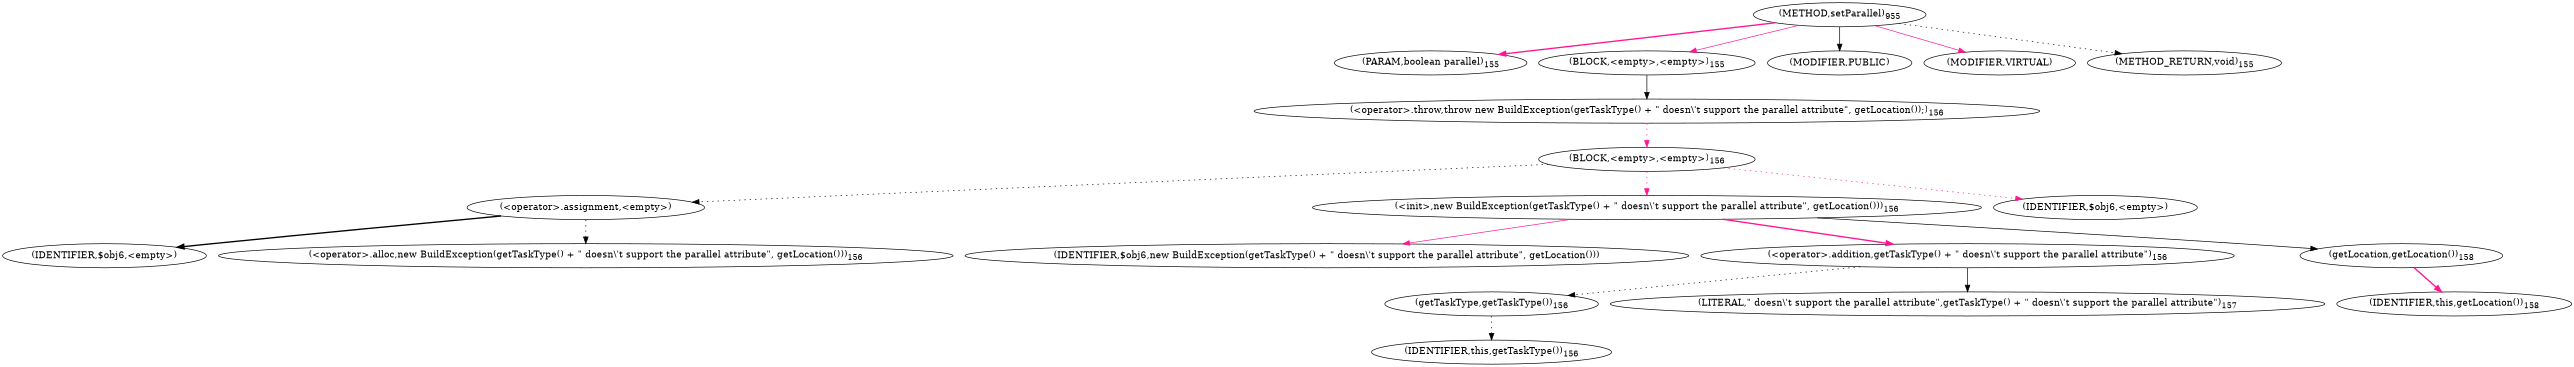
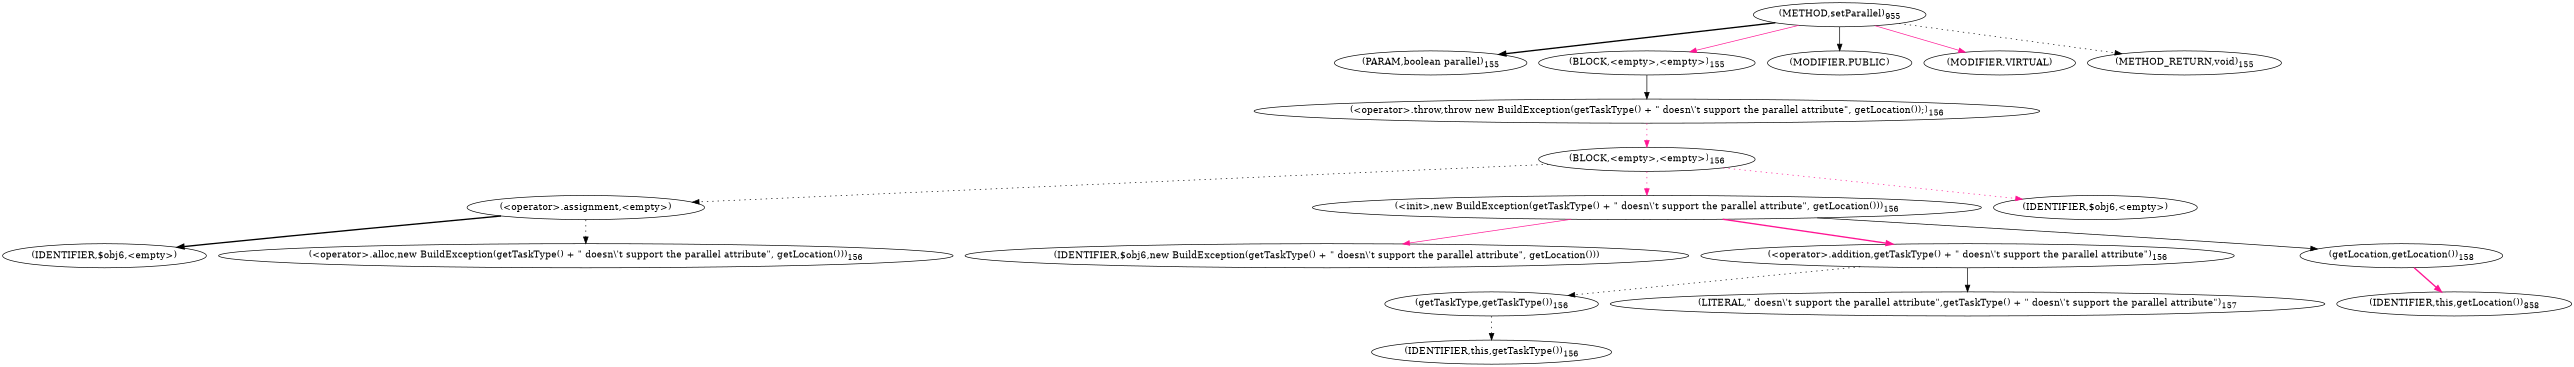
(1641, 38) -> (1641, 38)
(2532, 303) -> (2532, 303)
